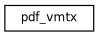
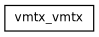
(49, 18) -> (49, 18)
